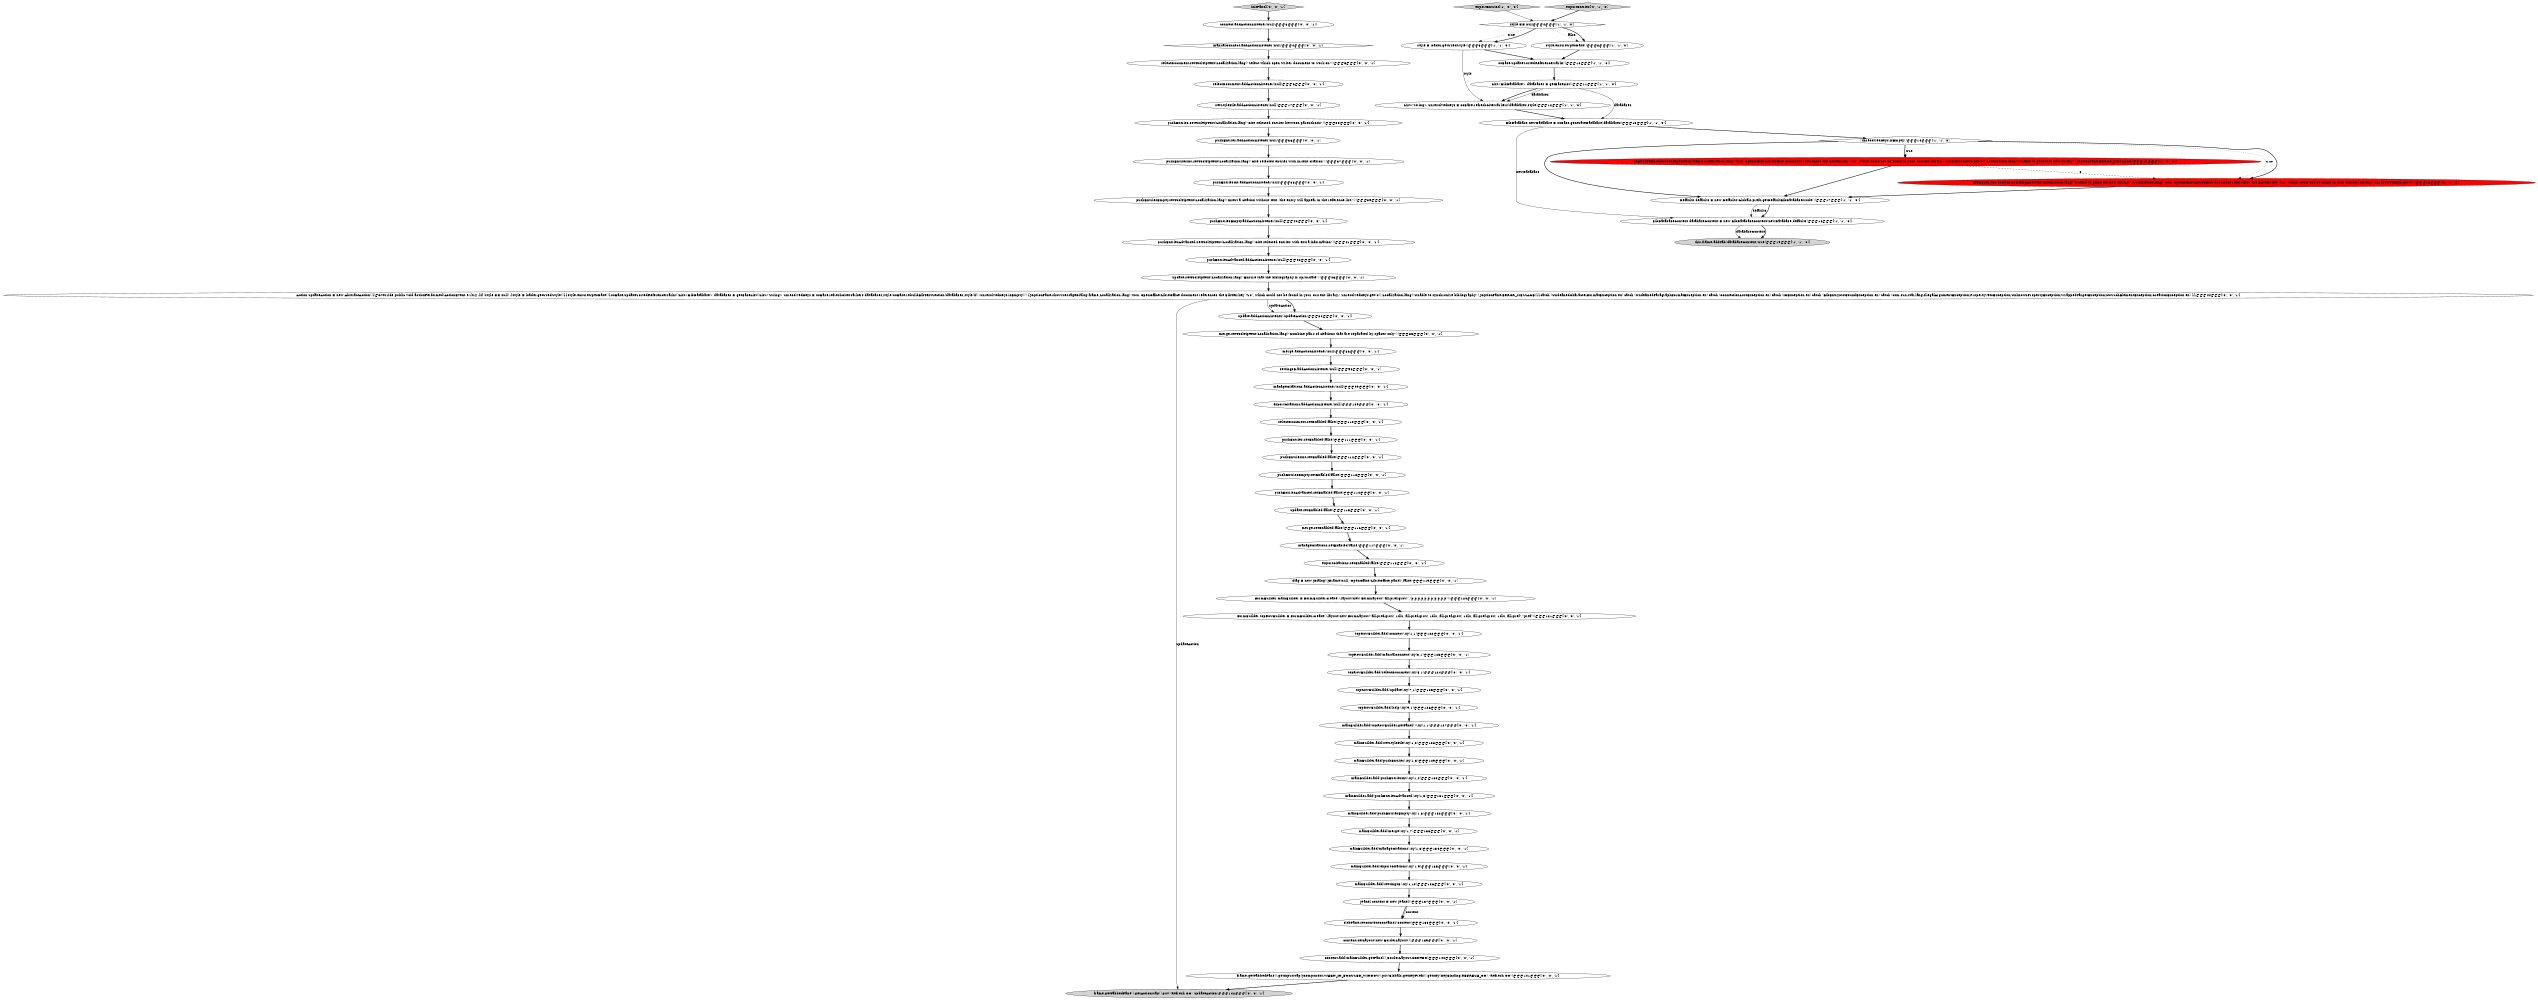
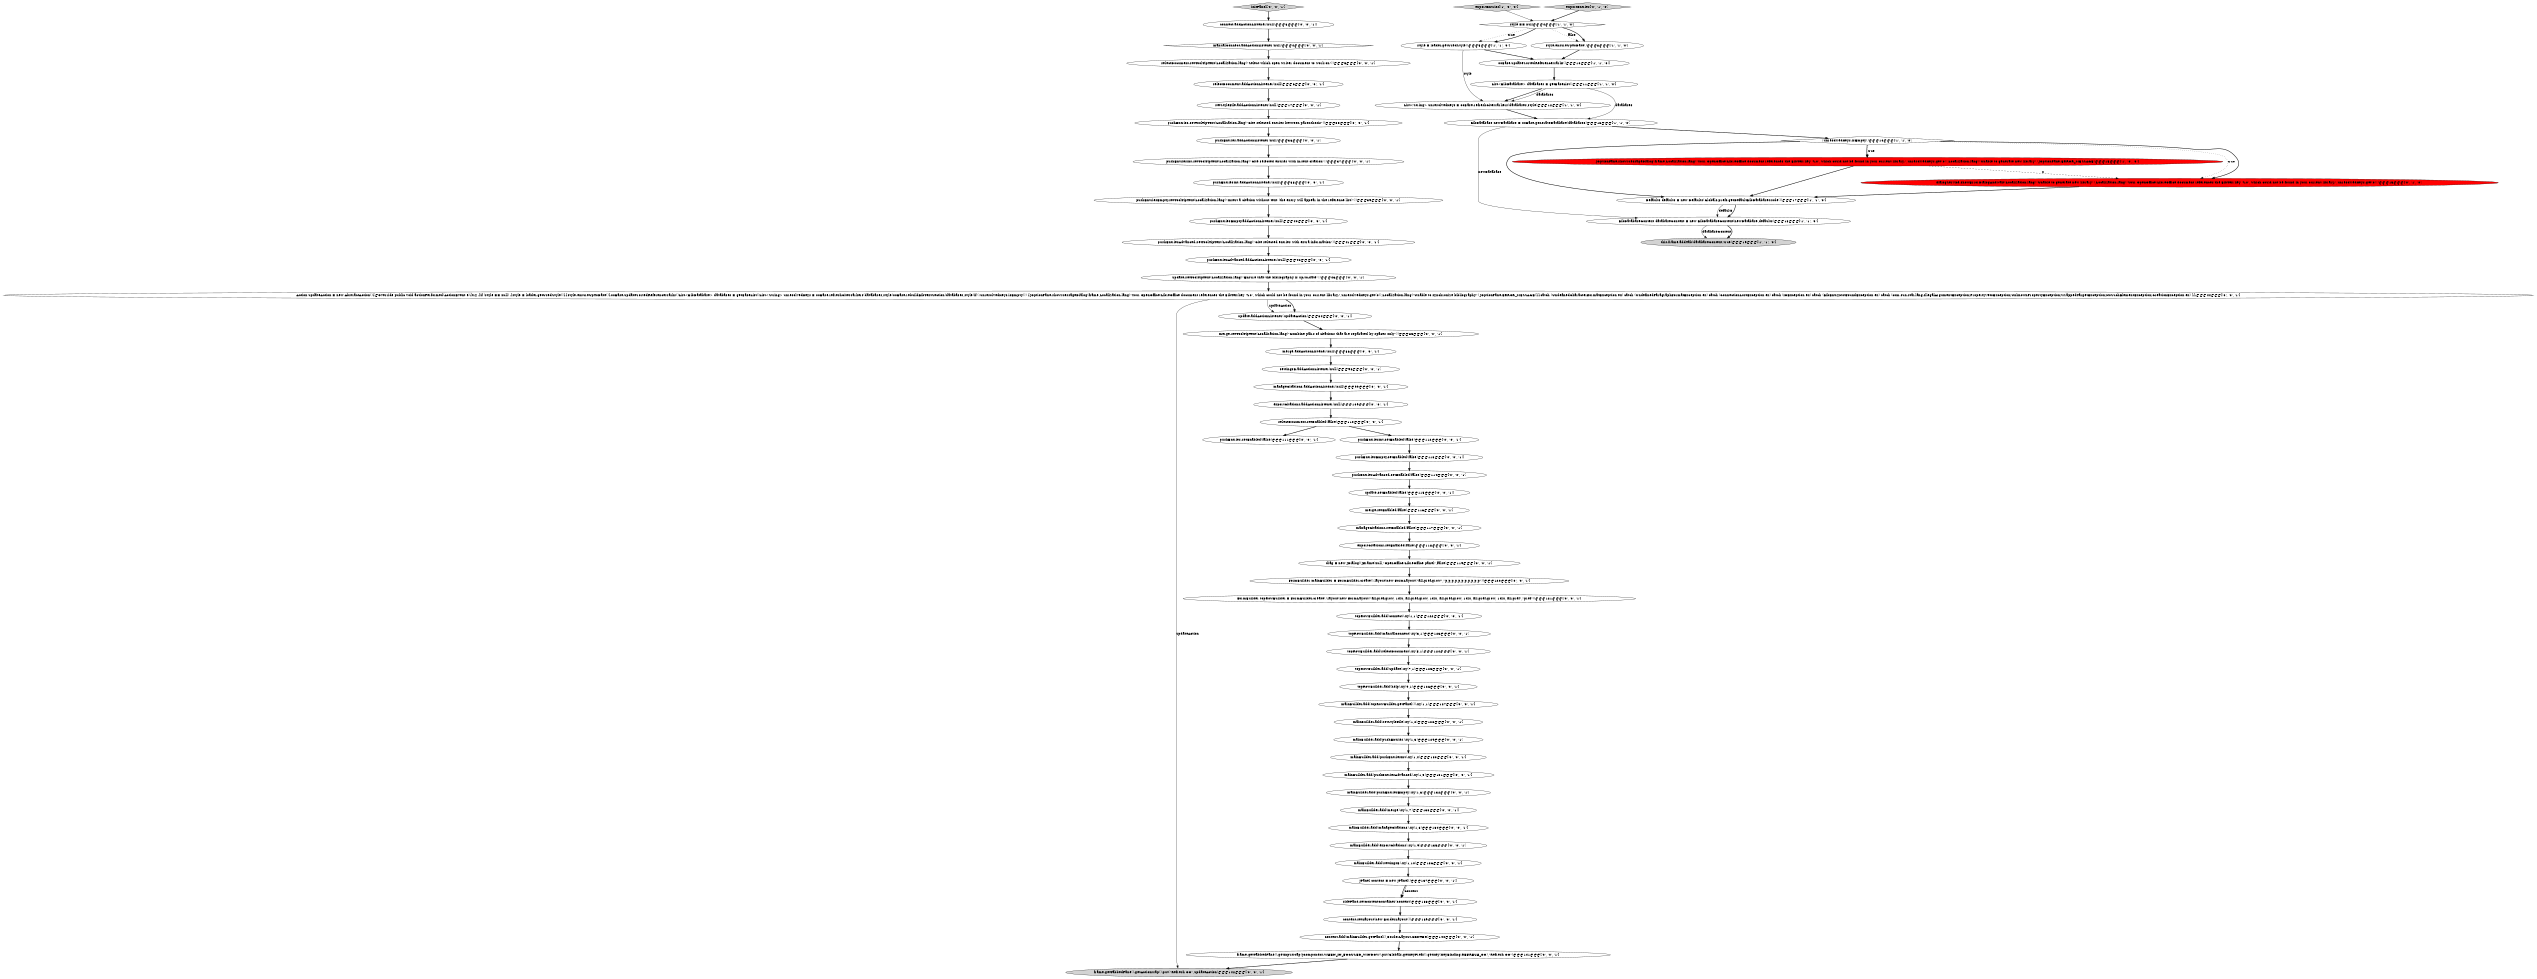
(1331, 447) -> (1369, 431)
